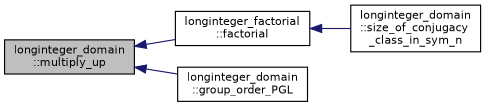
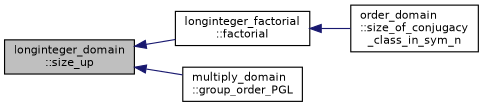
(416, 28) -> (415, 28)
(69, 57) -> (69, 57)
(243, 84) -> (243, 84)
